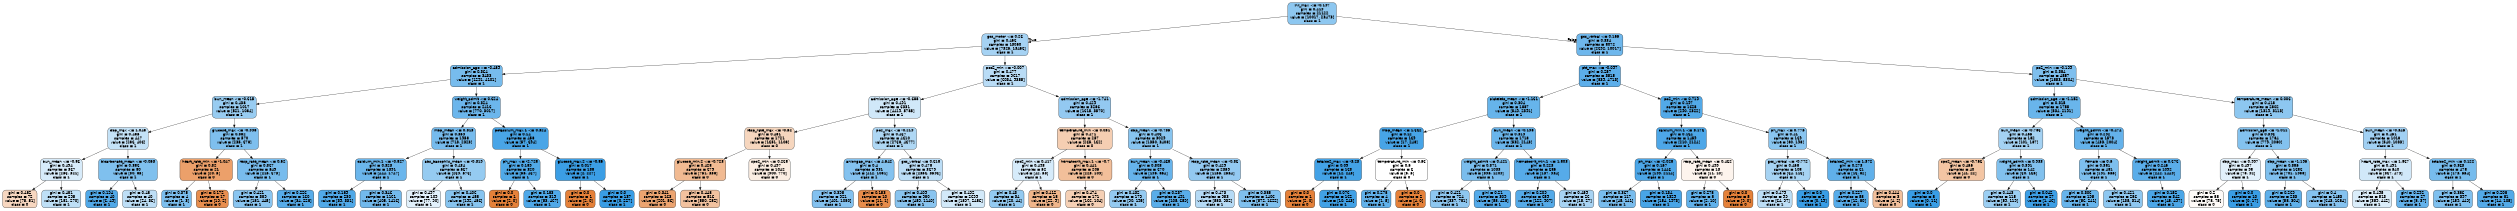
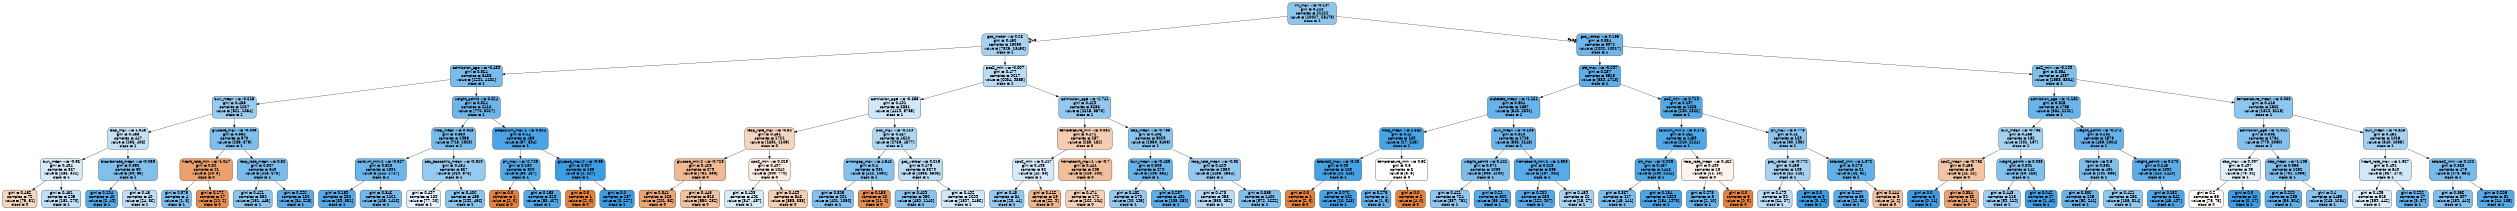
none -> (744, 199)
none -> (788, 199)
none -> (1962, 199)
